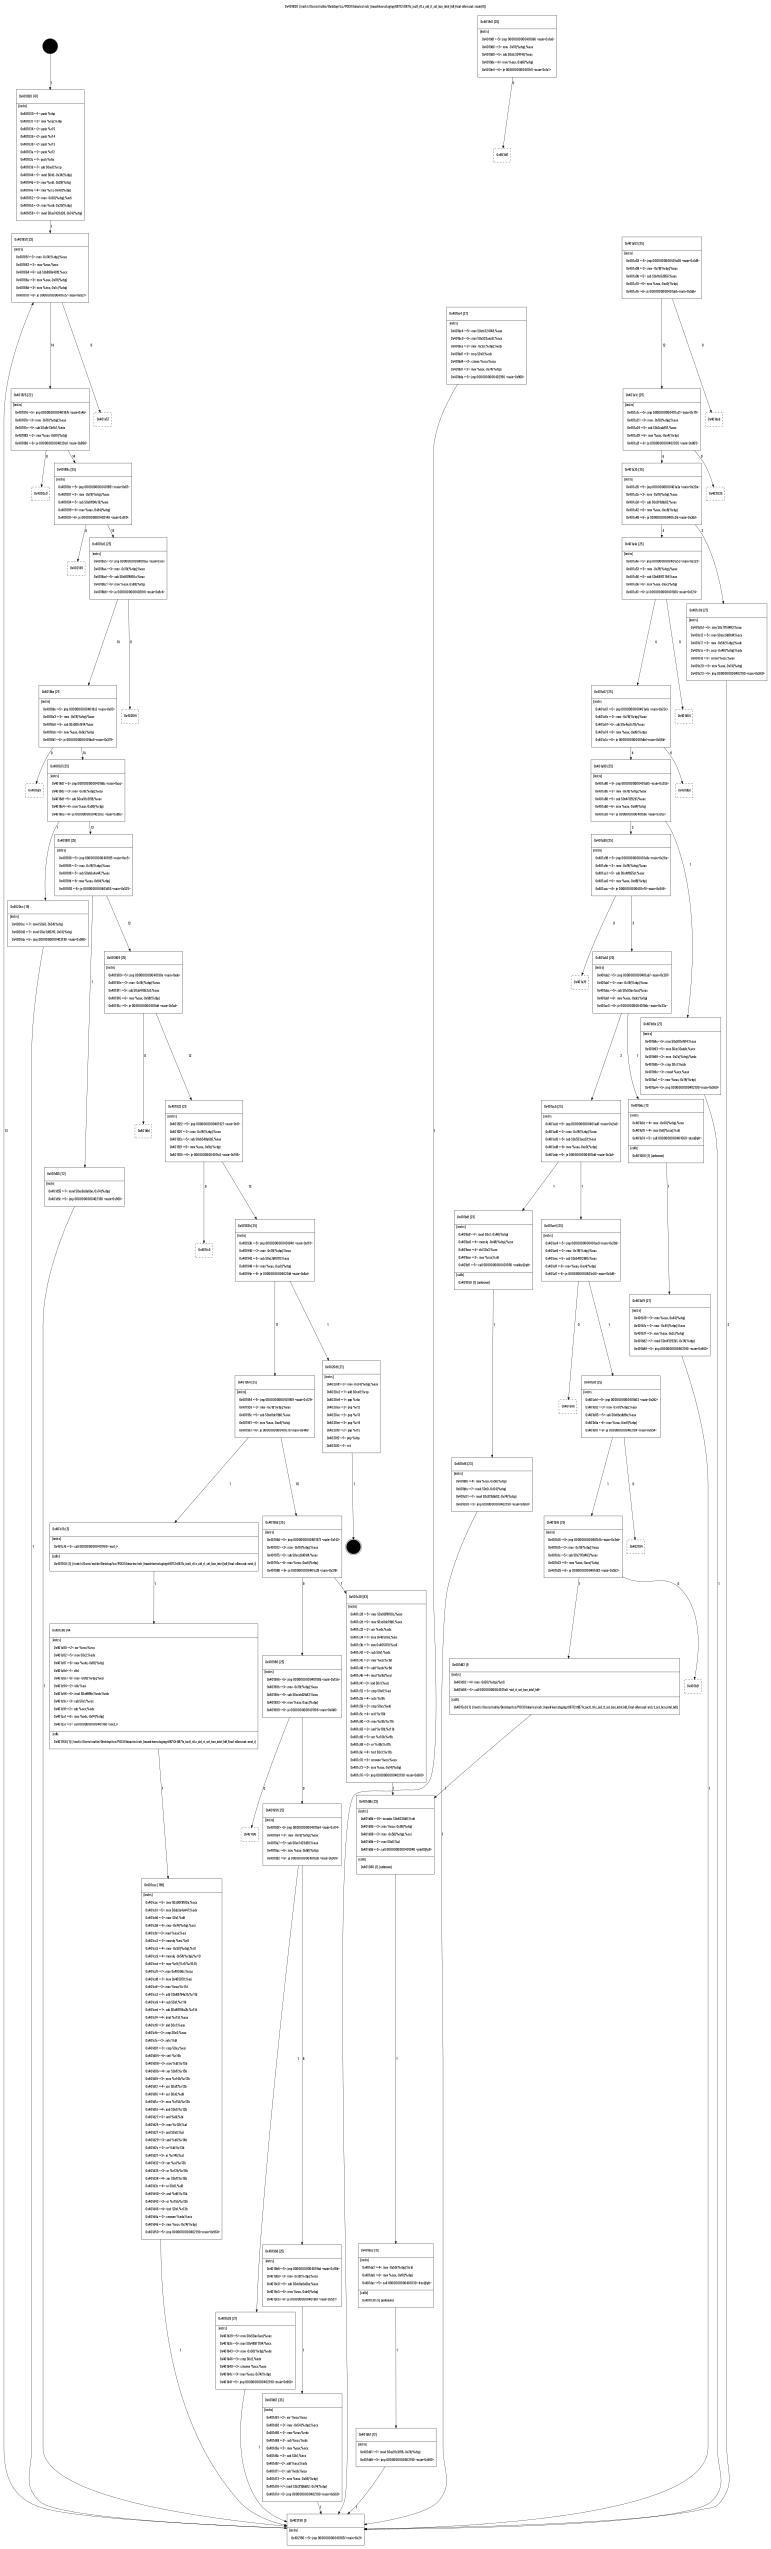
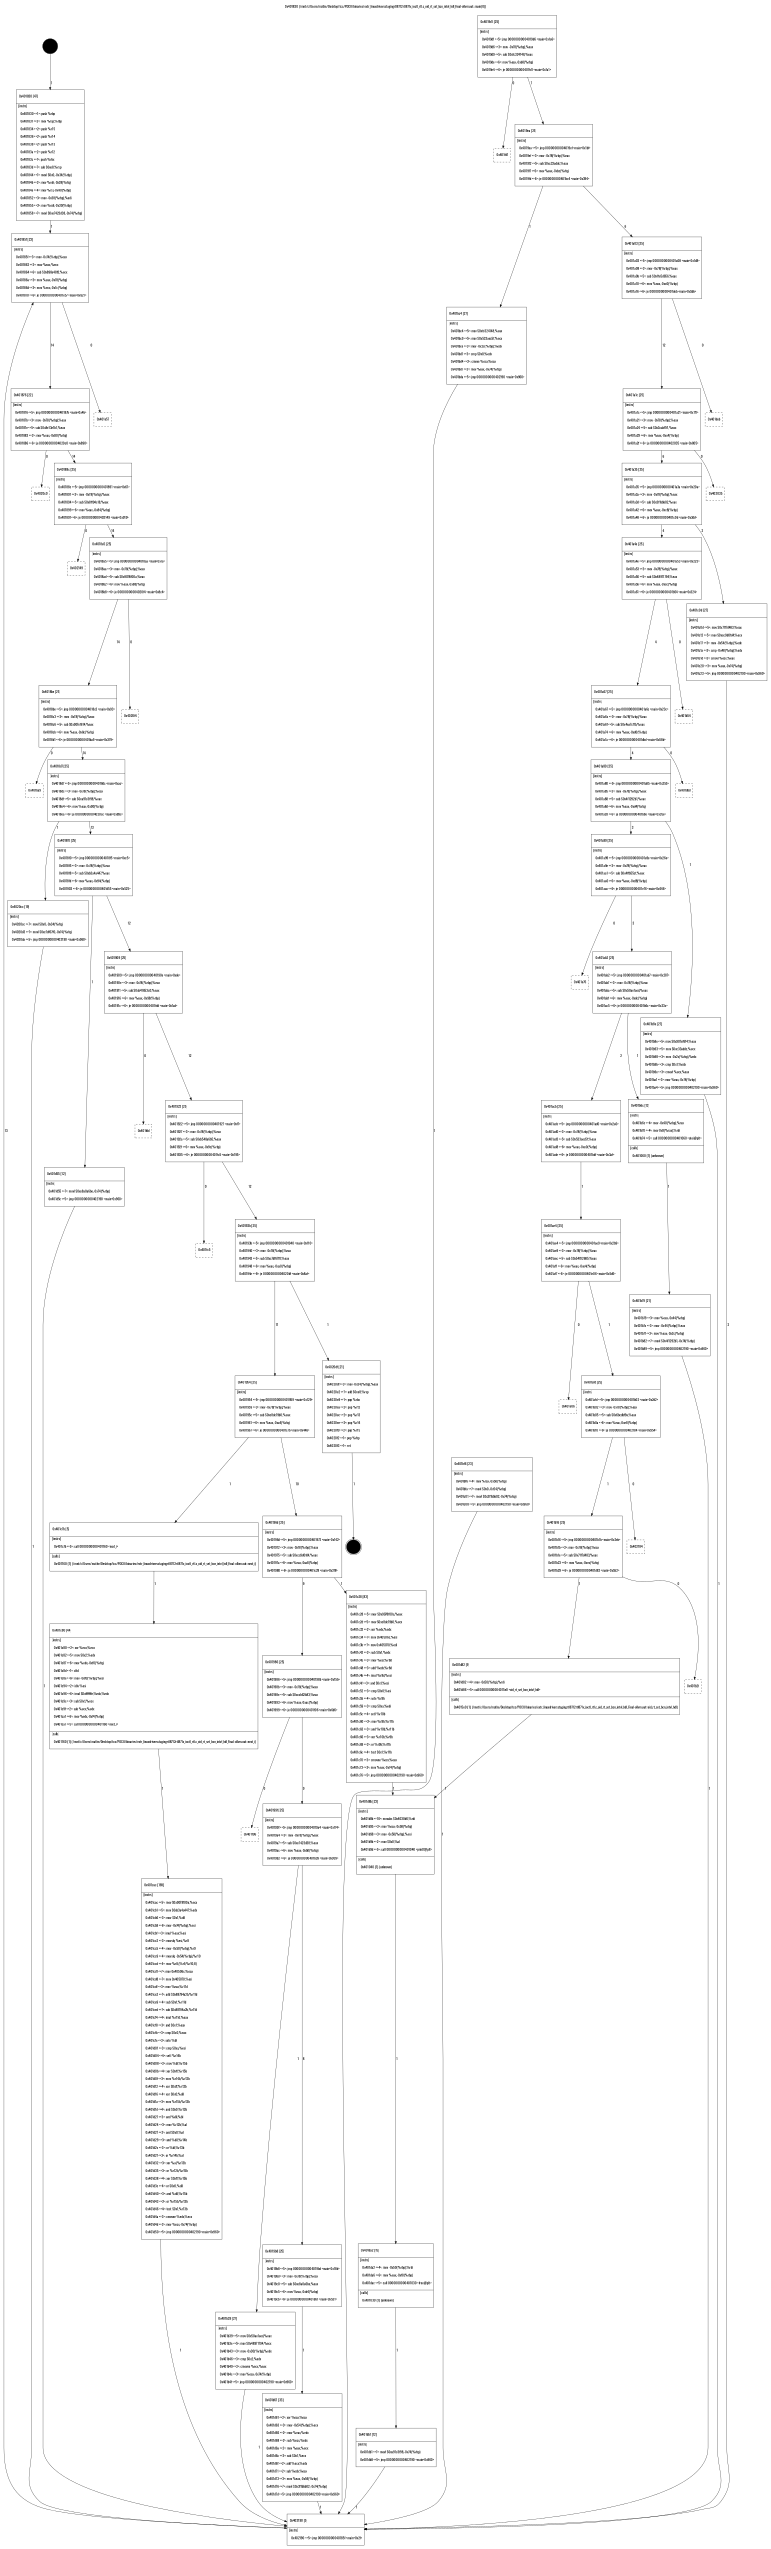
none -> (554, 155)
(493, 1250) -> none
